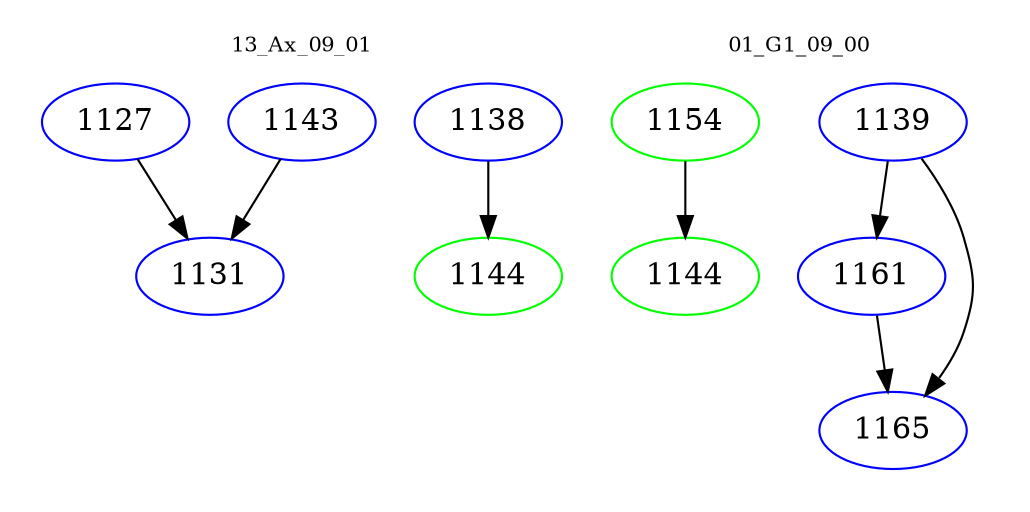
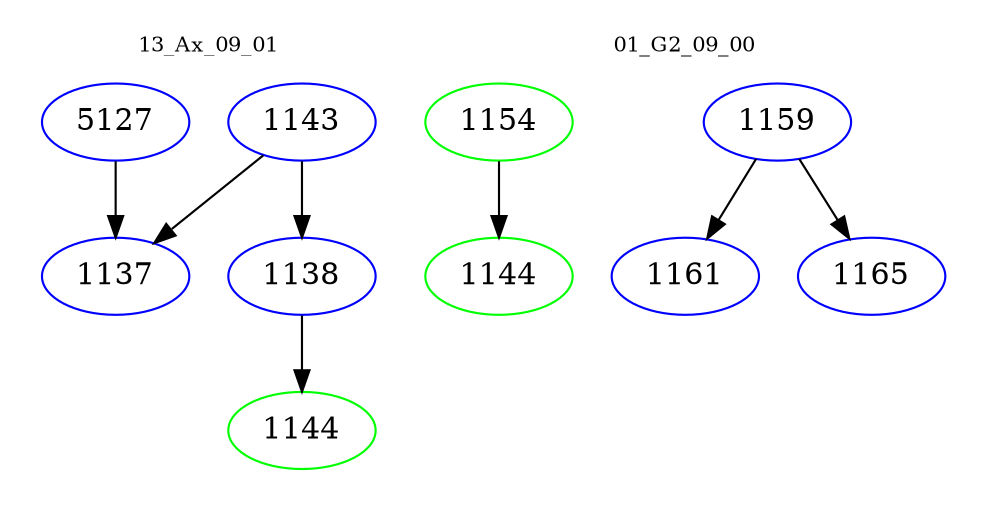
(800, 46) -> (685, 46)
(116, 122) -> (116, 122)
(893, 122) -> (777, 122)
none -> (302, 189)
(210, 276) -> (116, 276)
(881, 343) -> none
